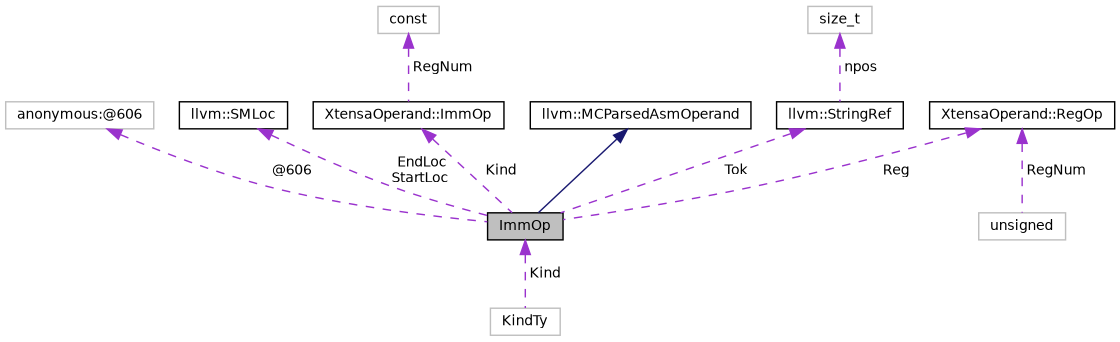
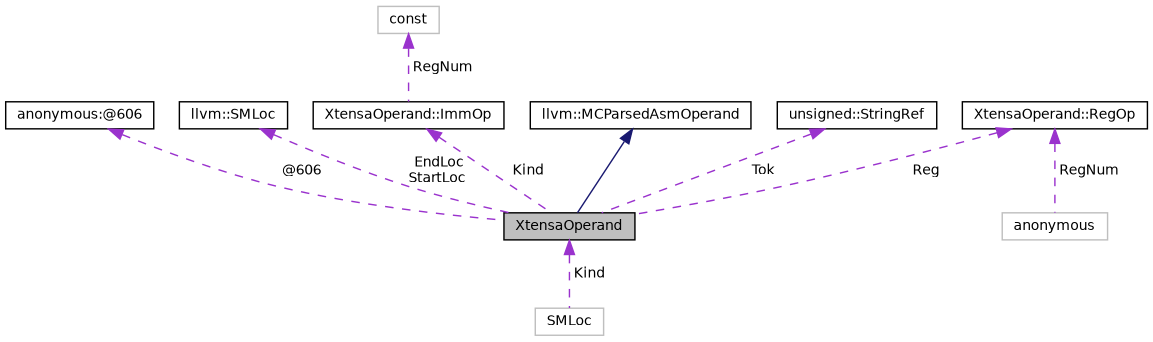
(840, 20) -> none
(80, 115) -> (80, 115)
(840, 115) -> (857, 115)
(525, 226) -> (569, 226)
(1022, 226) -> (1055, 226)
(525, 322) -> (569, 322)
